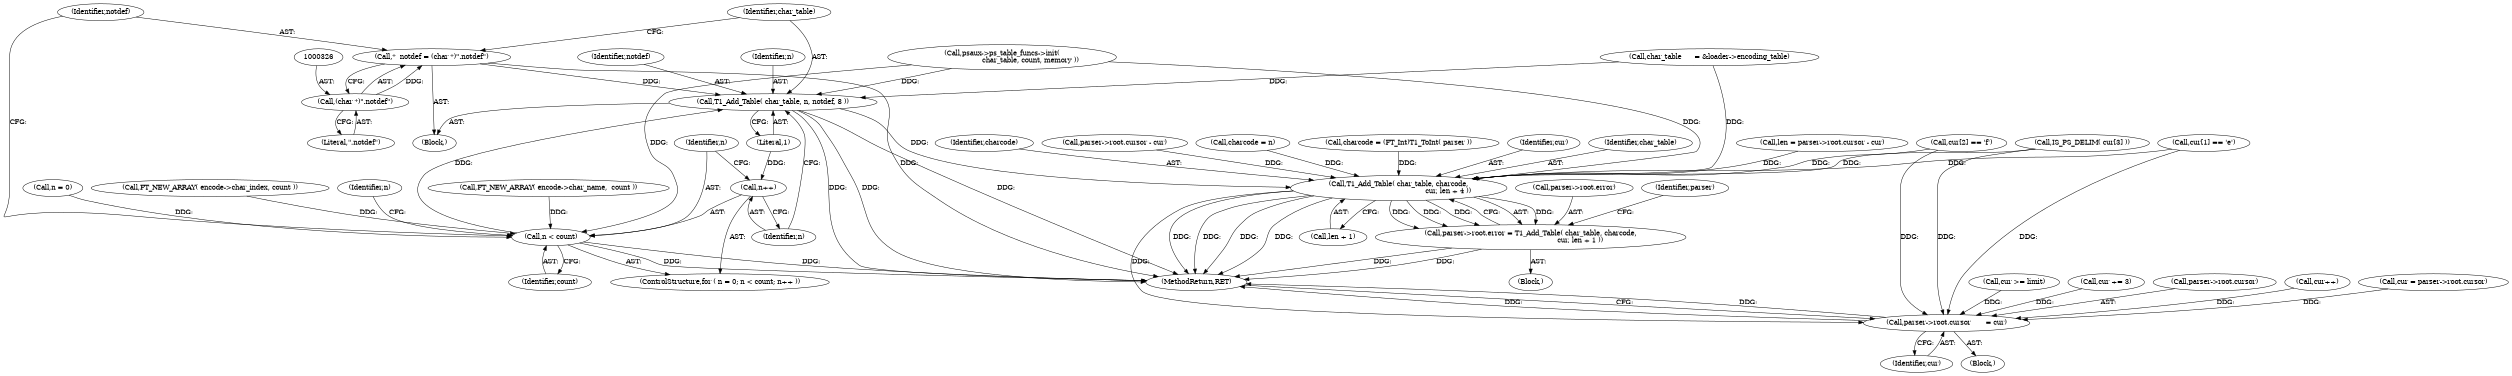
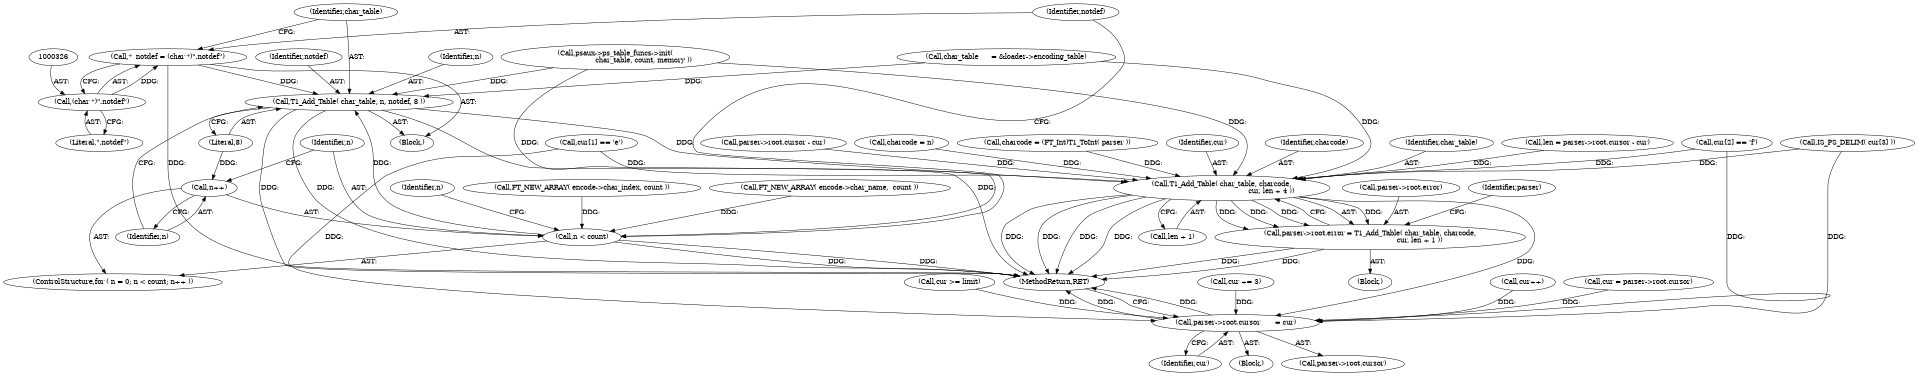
(773, 143) -> (226, 143)
(53, 188) -> none
(550, 282) -> none
(2086, 302) -> (1287, 343)
